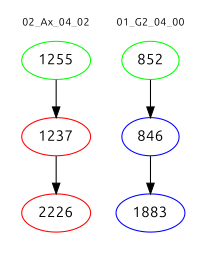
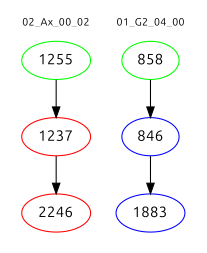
(56, 23) -> (56, 23)
(150, 60) -> (150, 60)
(56, 213) -> (56, 213)
